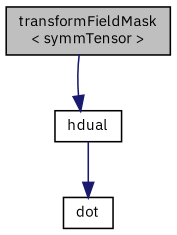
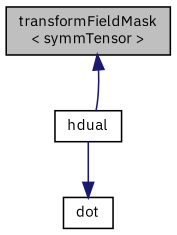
(78, 75) -> (98, 91)
